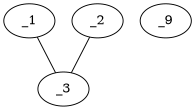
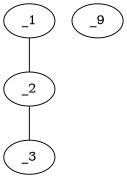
(46, 55) -> (29, 55)
